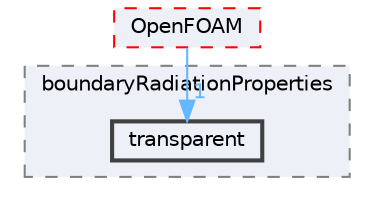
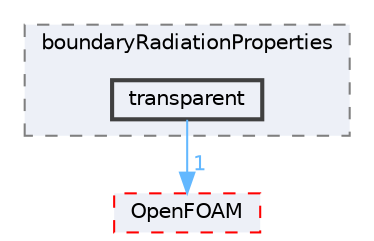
(187, 79) -> (187, 149)
